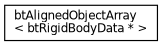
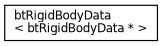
(81, 23) -> (81, 23)
